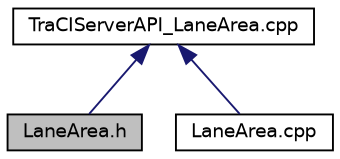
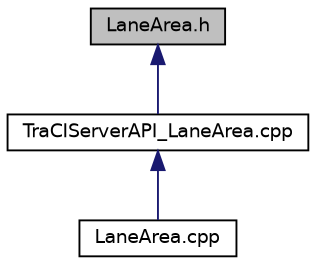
(113, 87) -> (158, 89)
